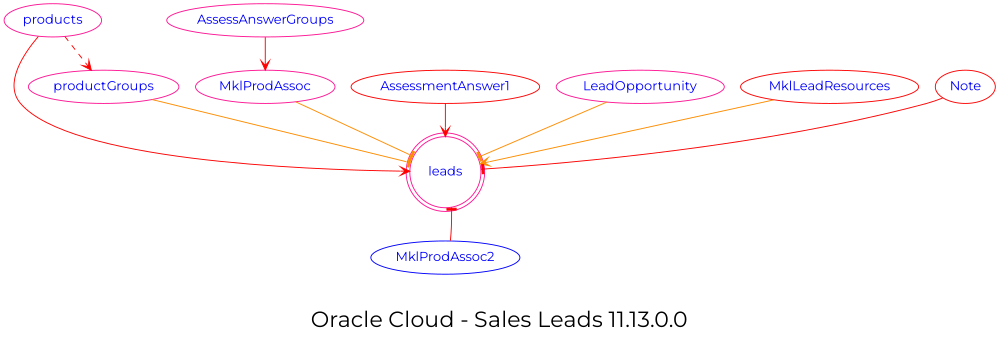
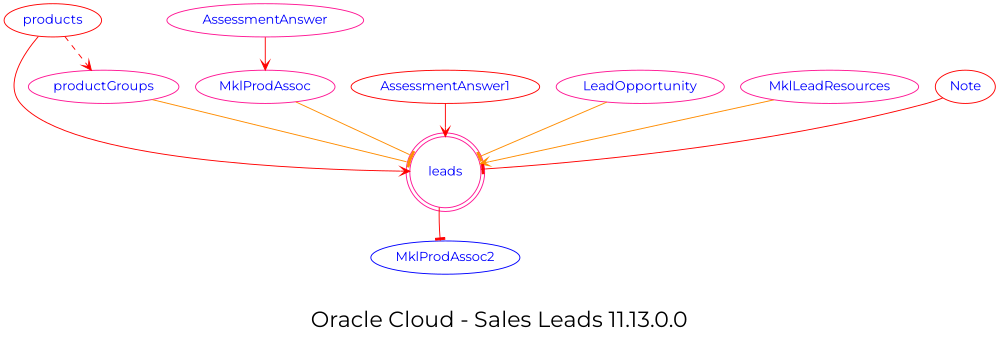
(53, 20) -> (53, 20)
(265, 20) -> (265, 20)
(830, 87) -> (830, 87)
(451, 226) -> (439, 222)
